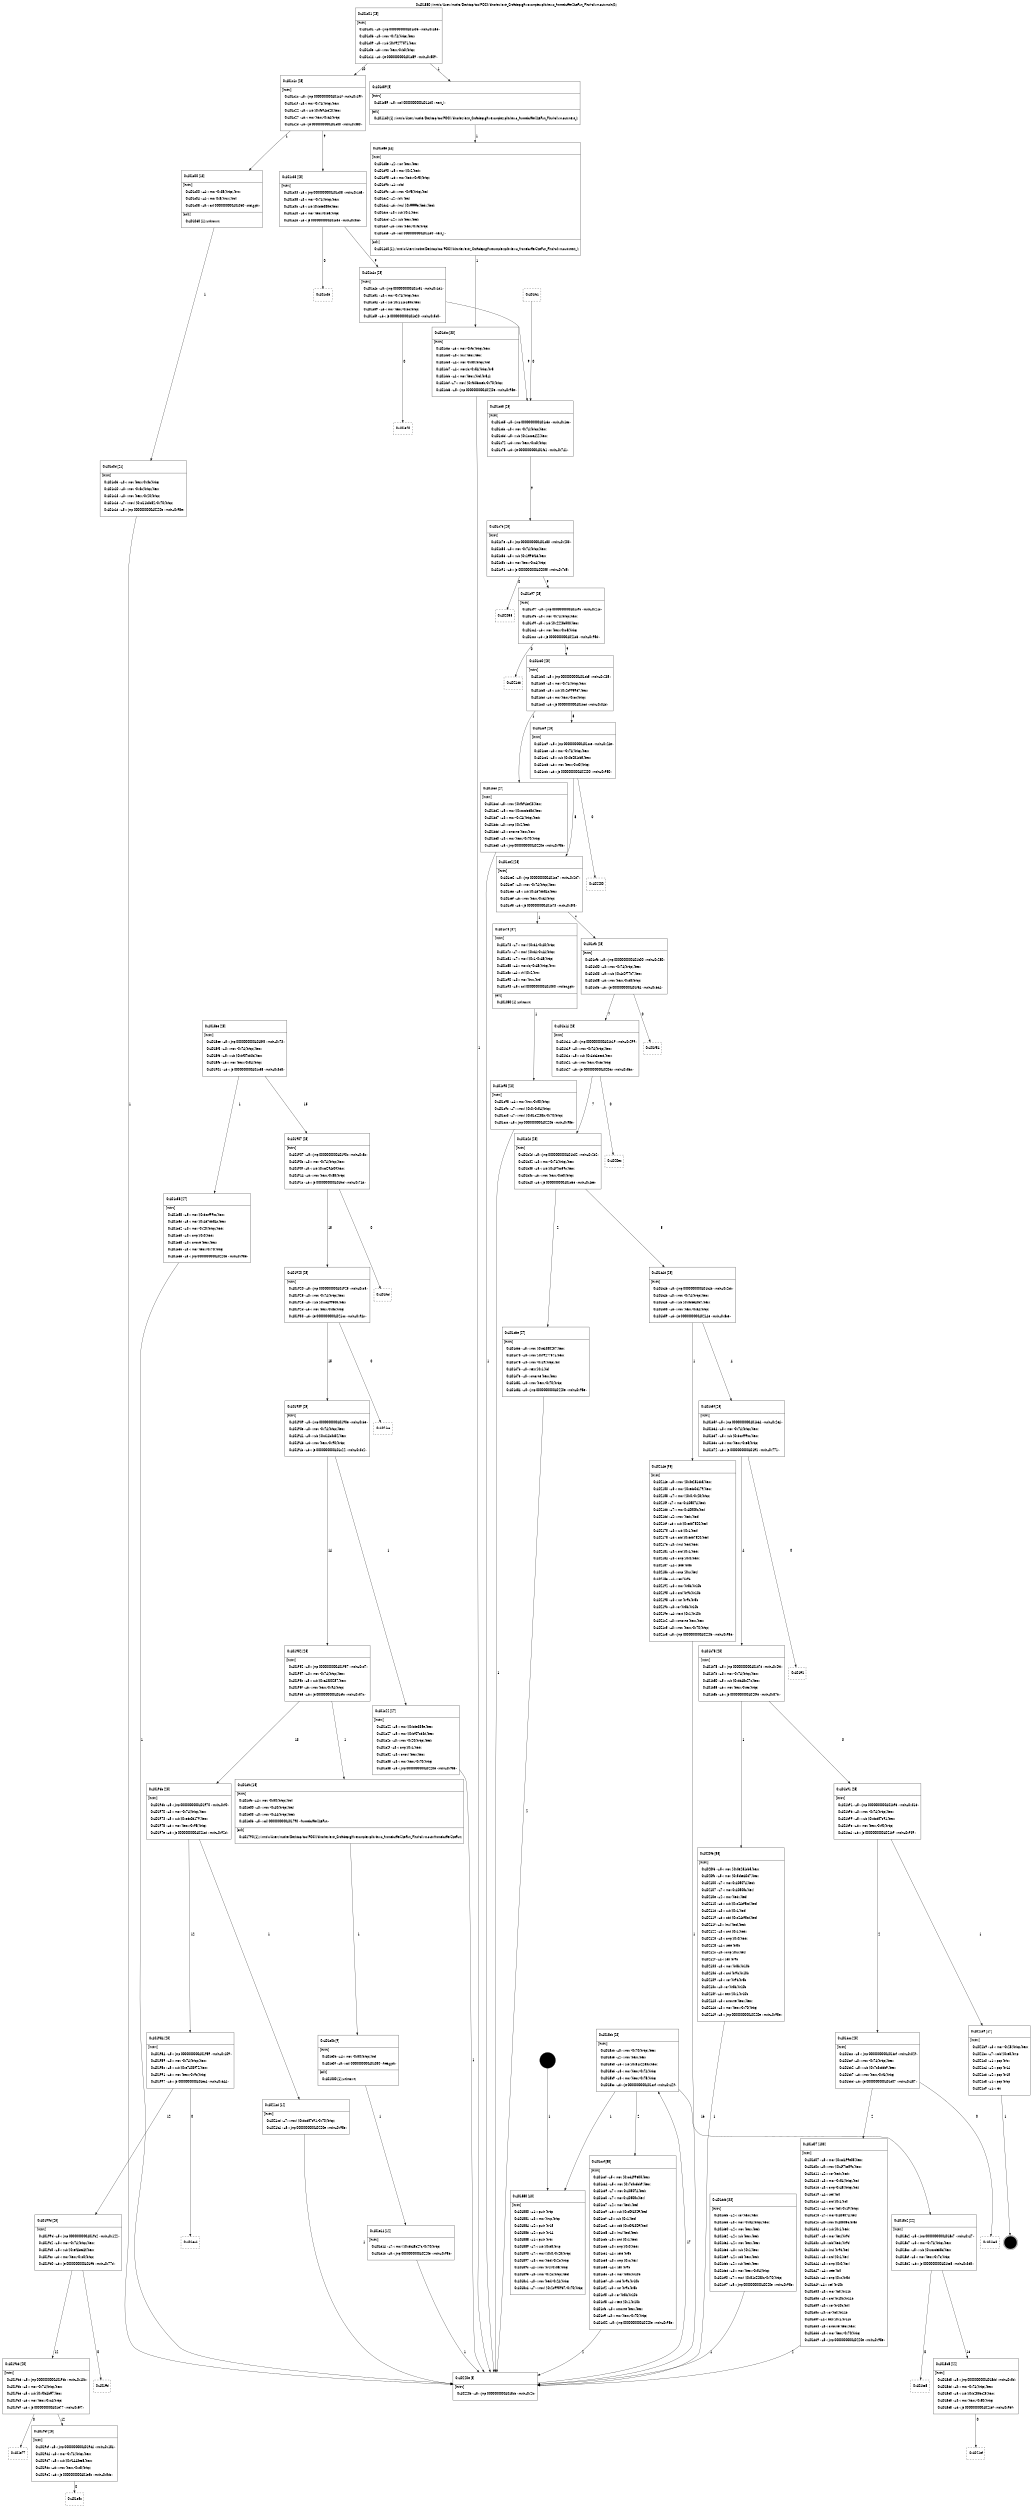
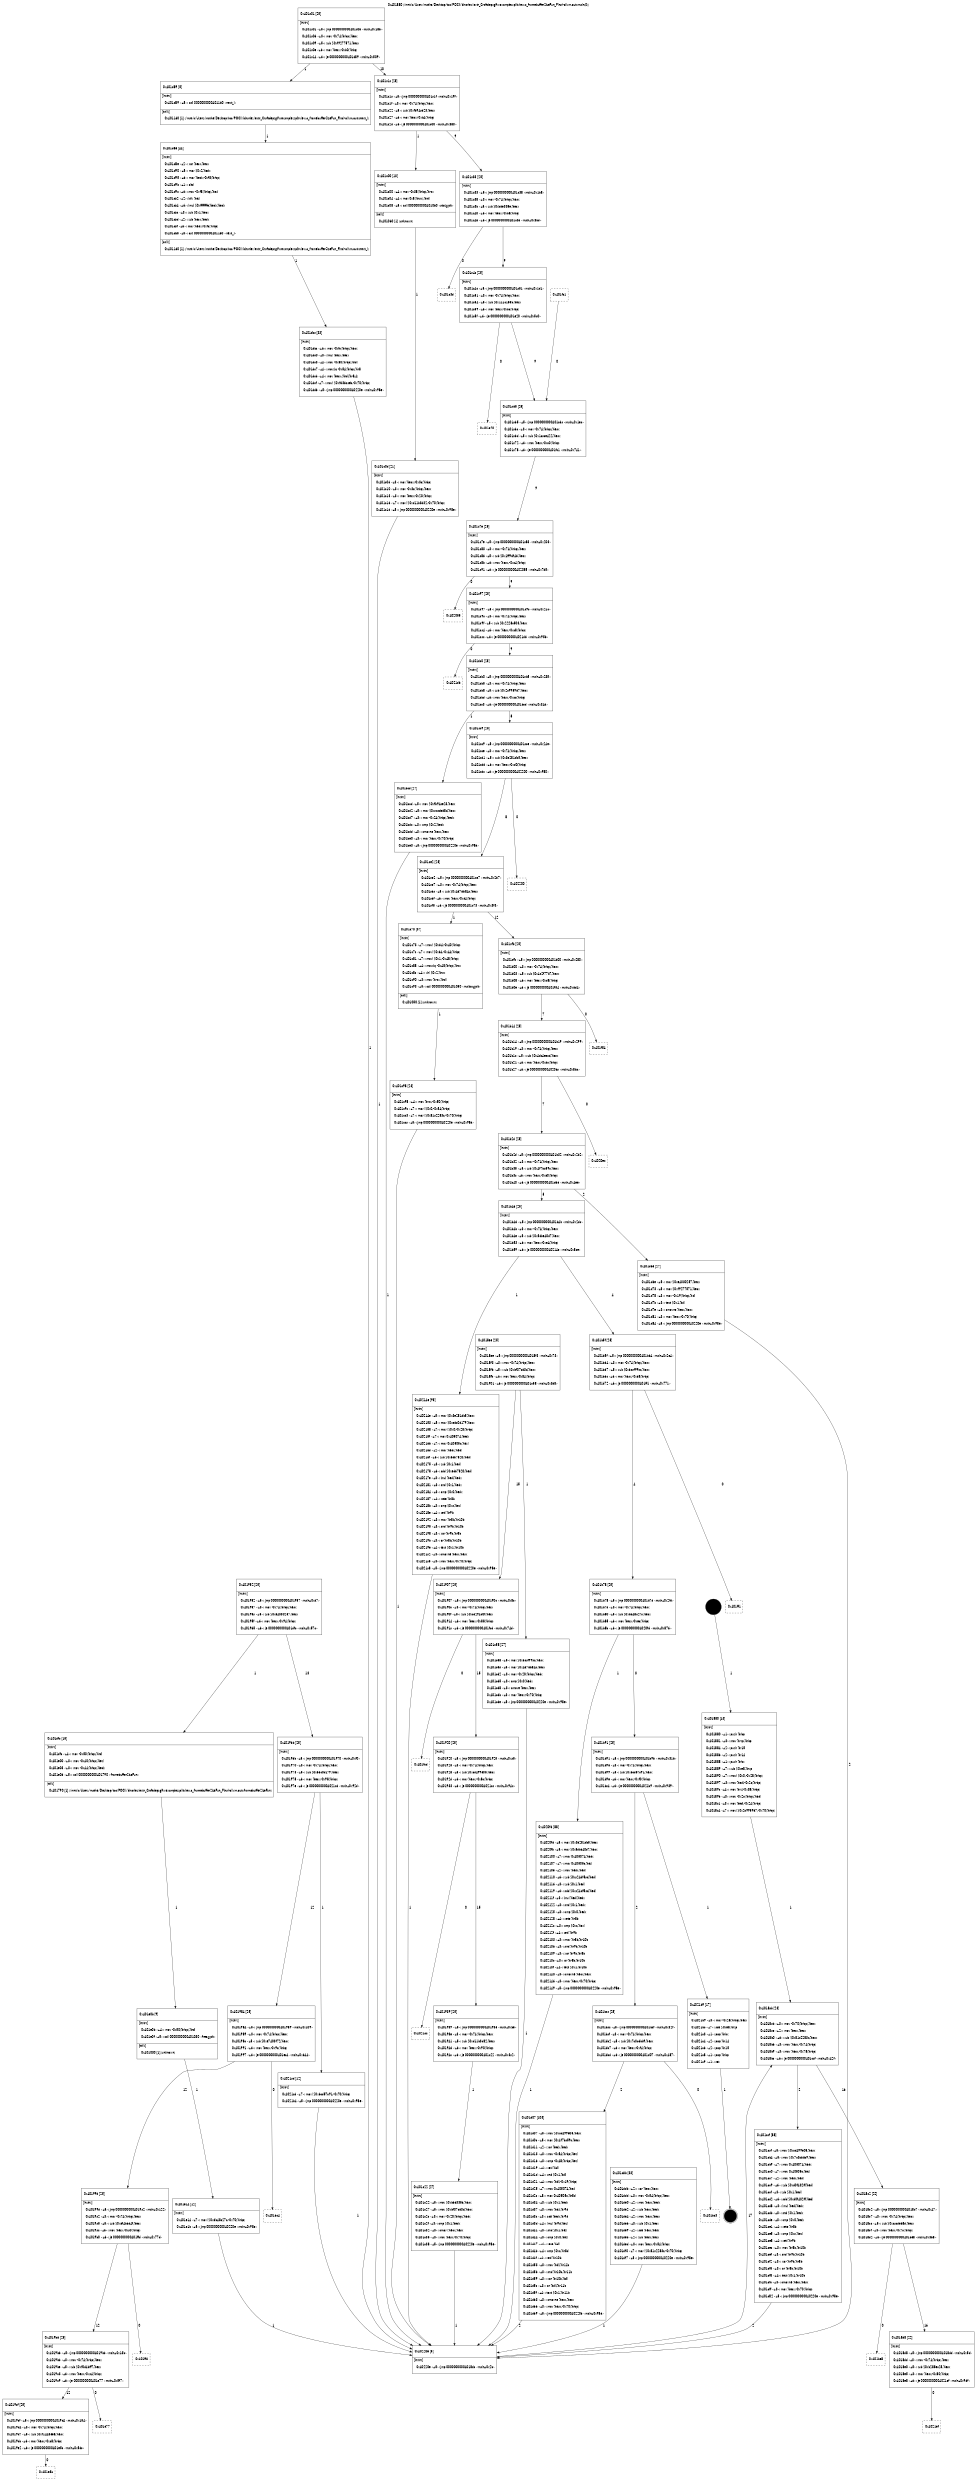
(576, 918) -> (496, 918)
(327, 1550) -> none
(587, 2138) -> (770, 1909)
